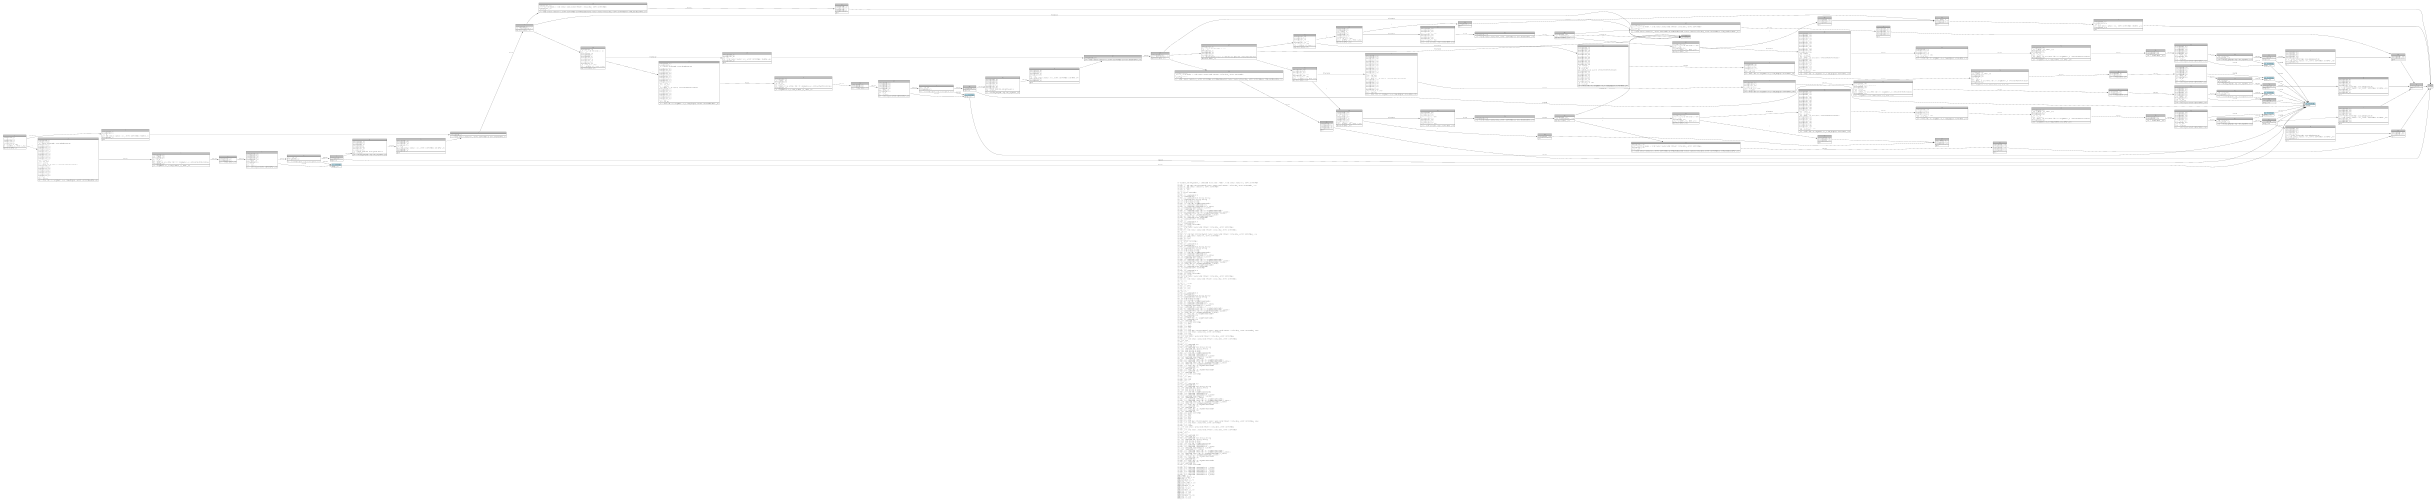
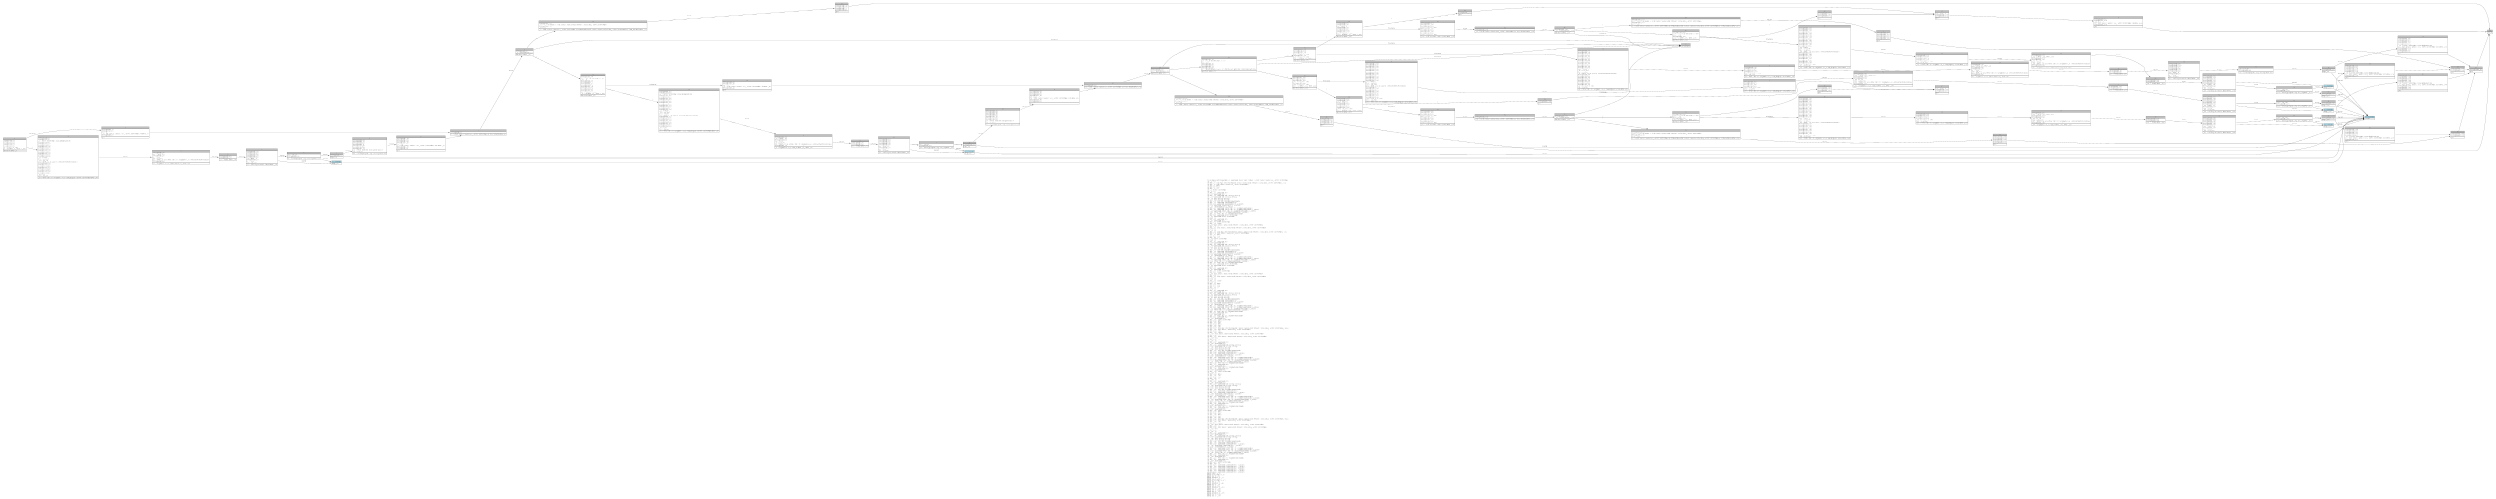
(2269, 79) -> none
(2415, 109) -> (2467, 102)
